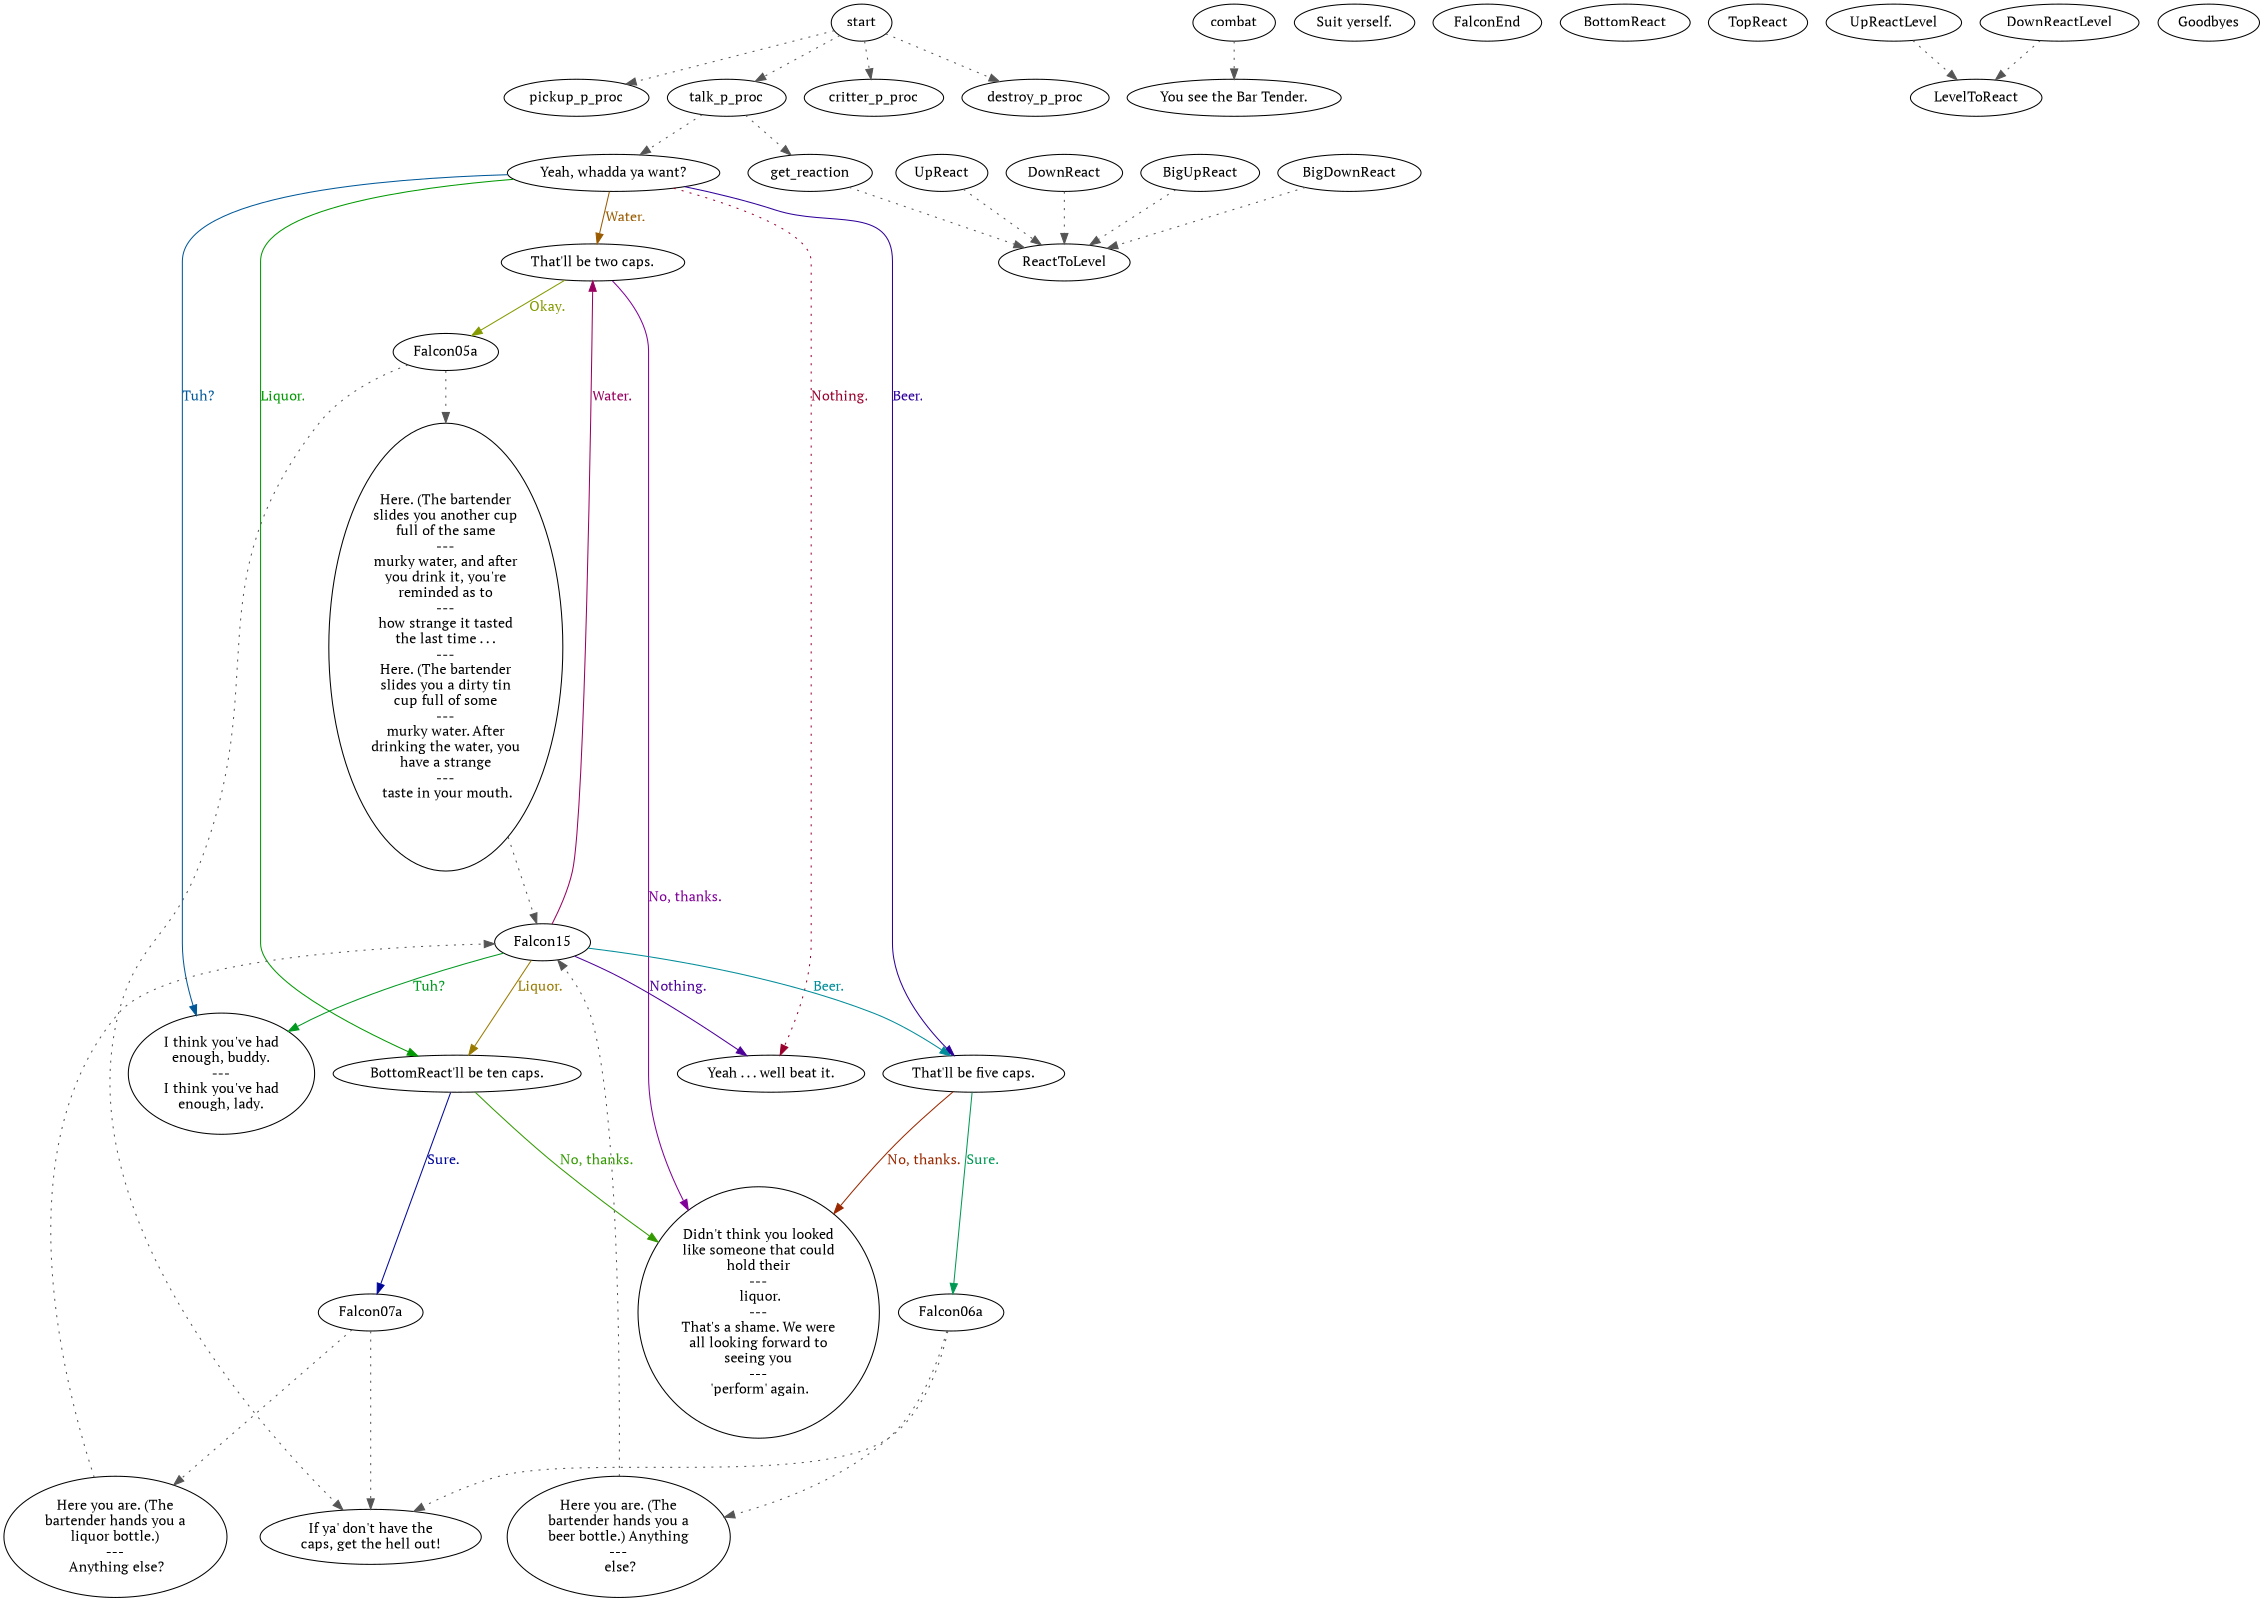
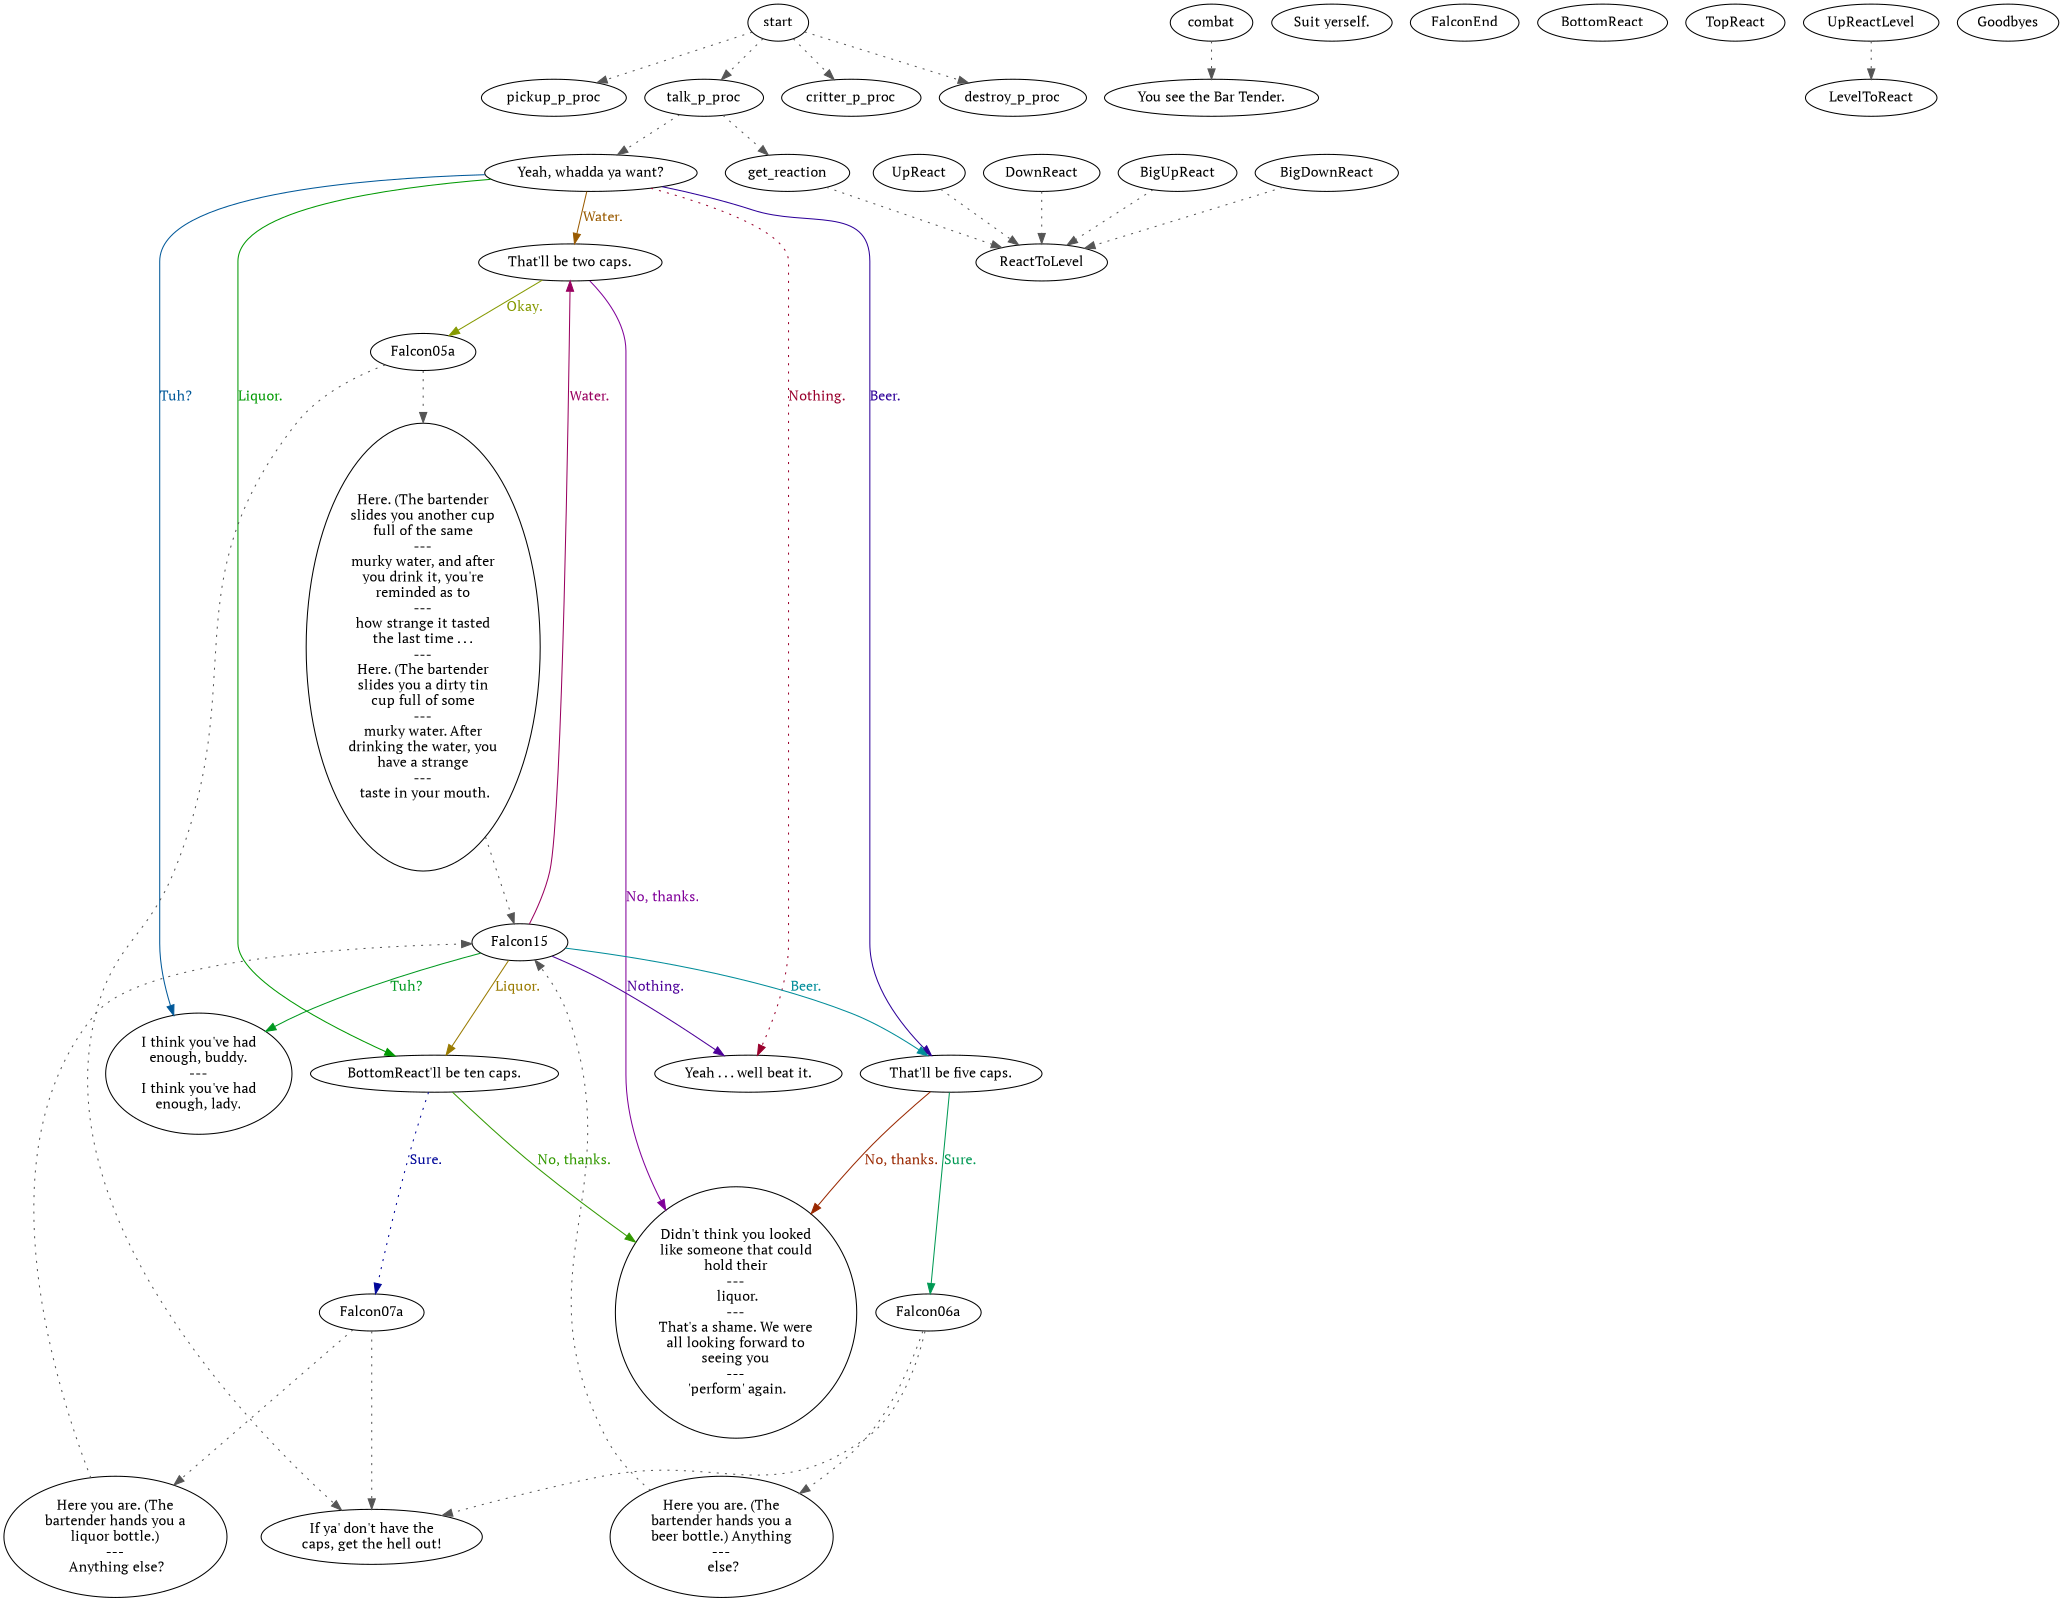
(2060, 23) -> none
(416, 1188) -> (401, 1187)
